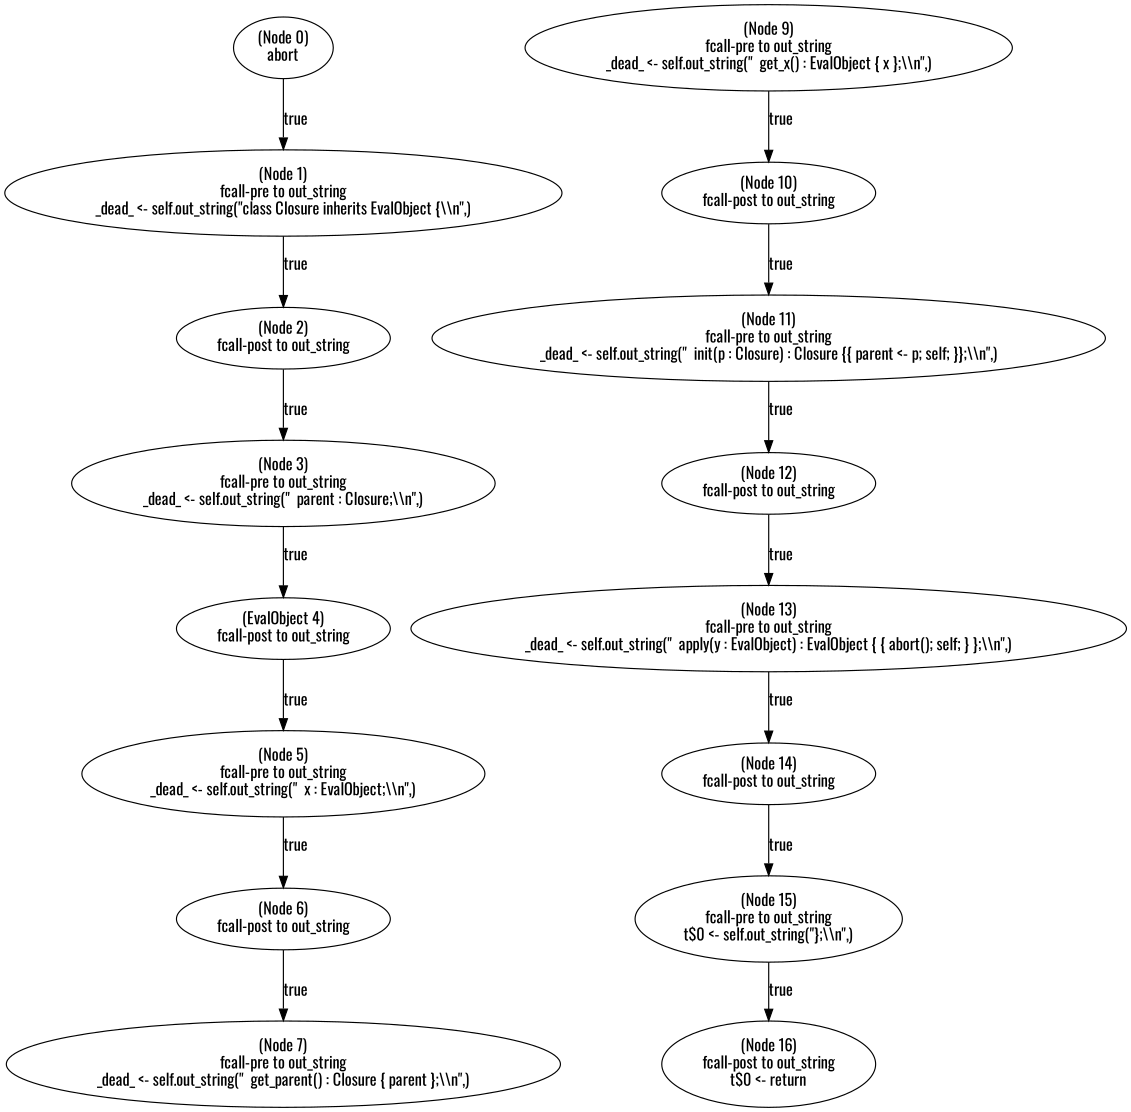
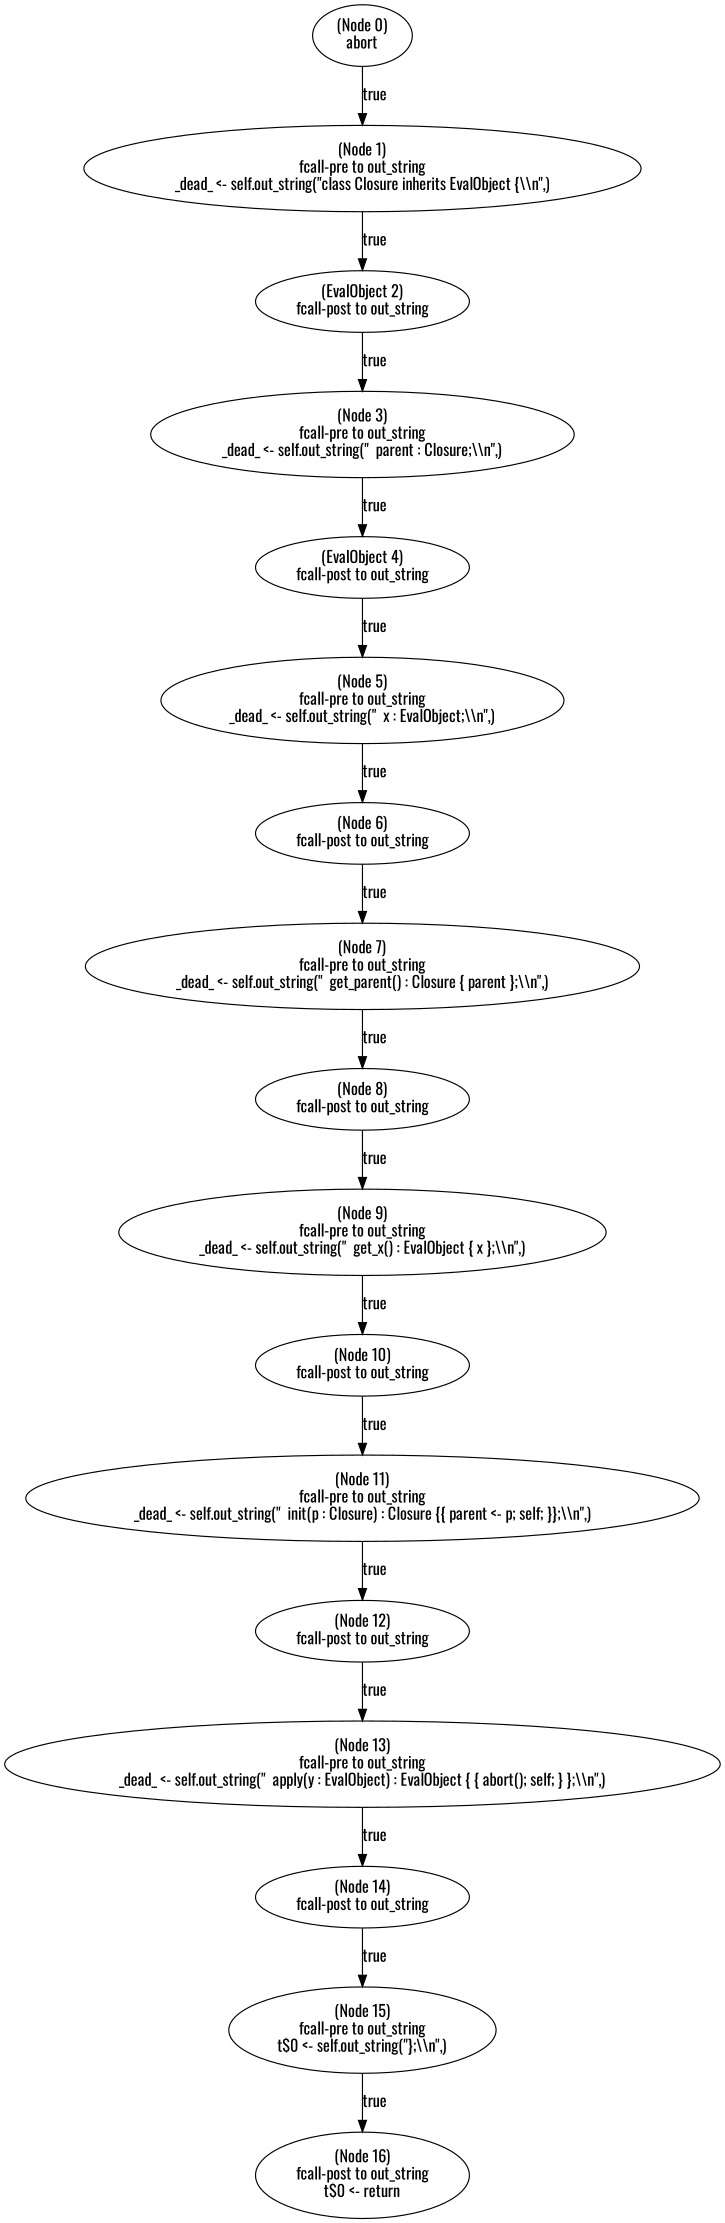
(283, 338) -> (362, 302)
none -> (362, 1099)
